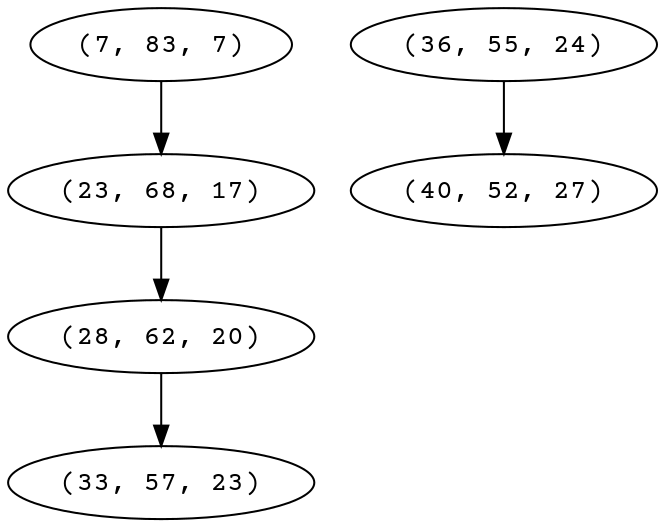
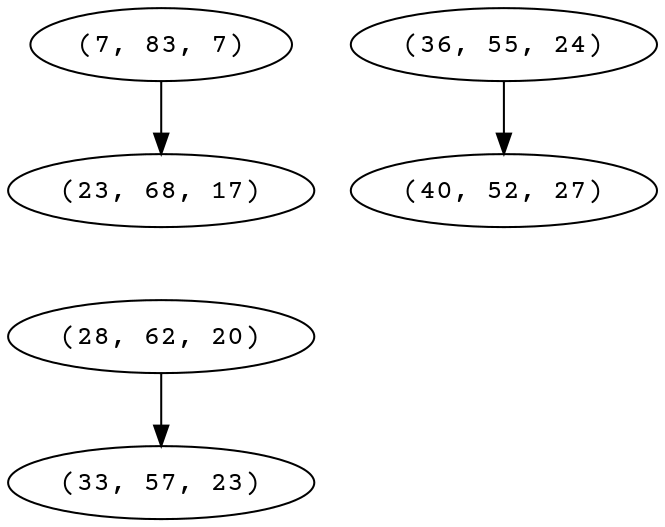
(161, 254) -> none
